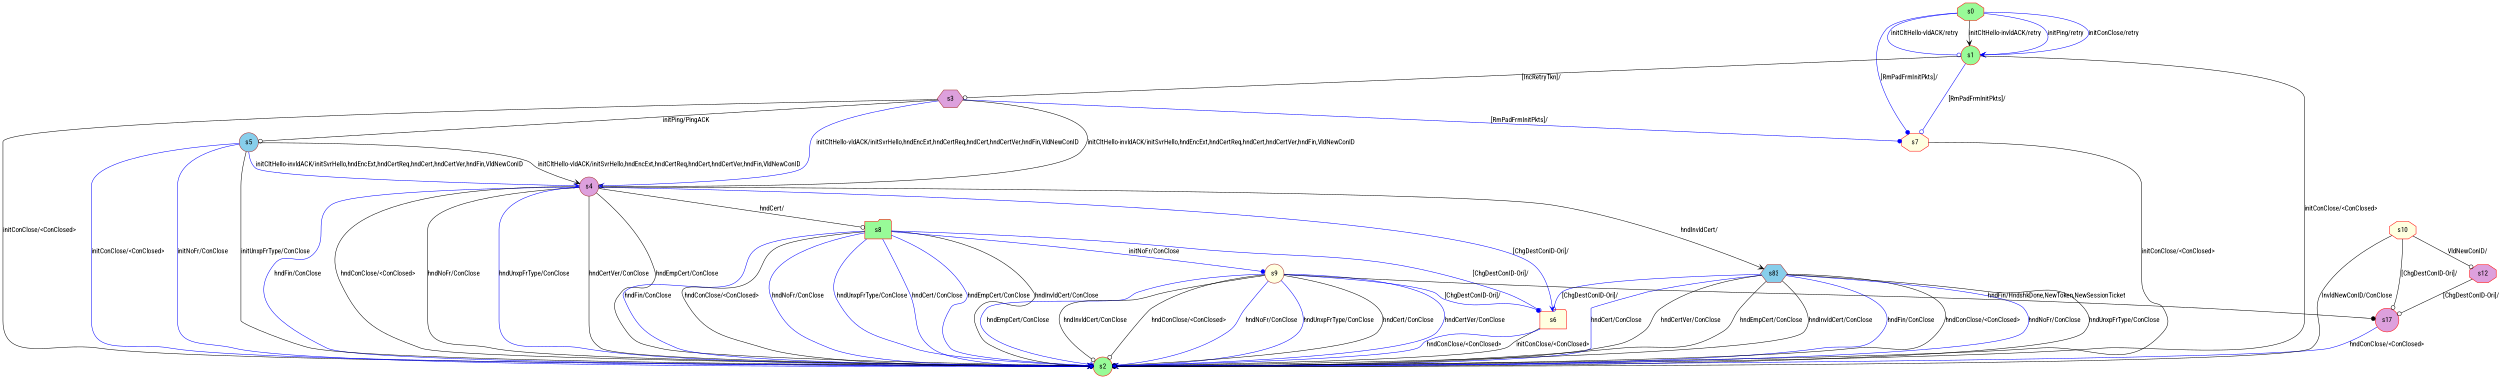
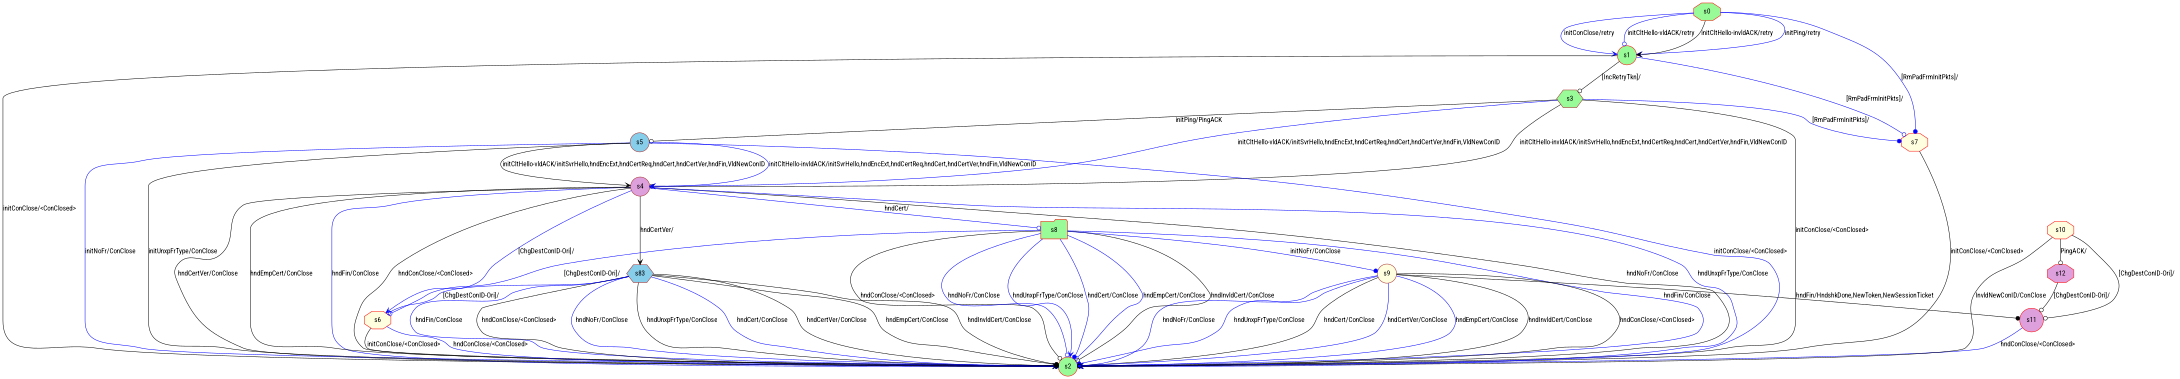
(950, 99) -> (1570, 99)
(730, 208) -> (843, 208)
(1700, 230) -> (658, 230)
(2468, 251) -> (2075, 251)
(1418, 288) -> none
(1553, 320) -> (378, 320)
(2387, 320) -> (2032, 320)
